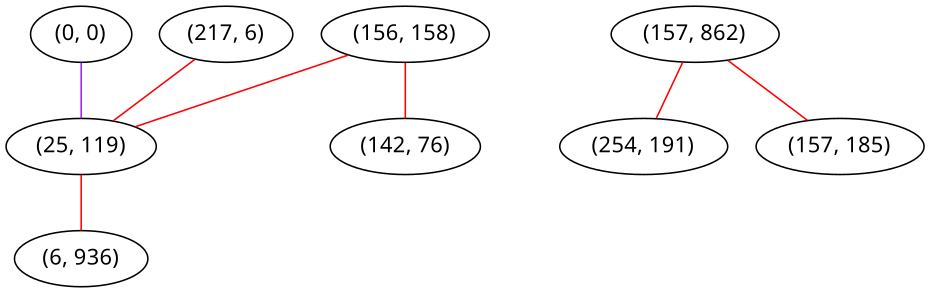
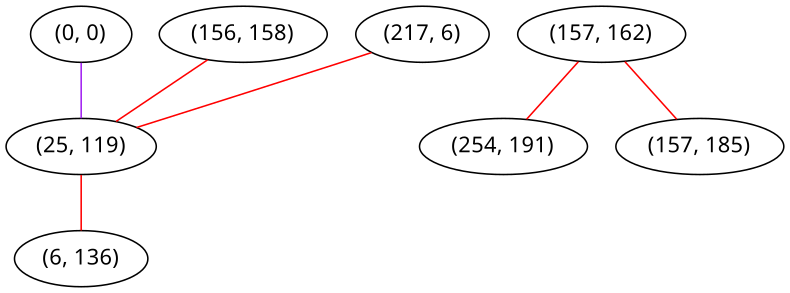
(695, 34) -> (602, 34)
(405, 146) -> none
(81, 259) -> (81, 259)
